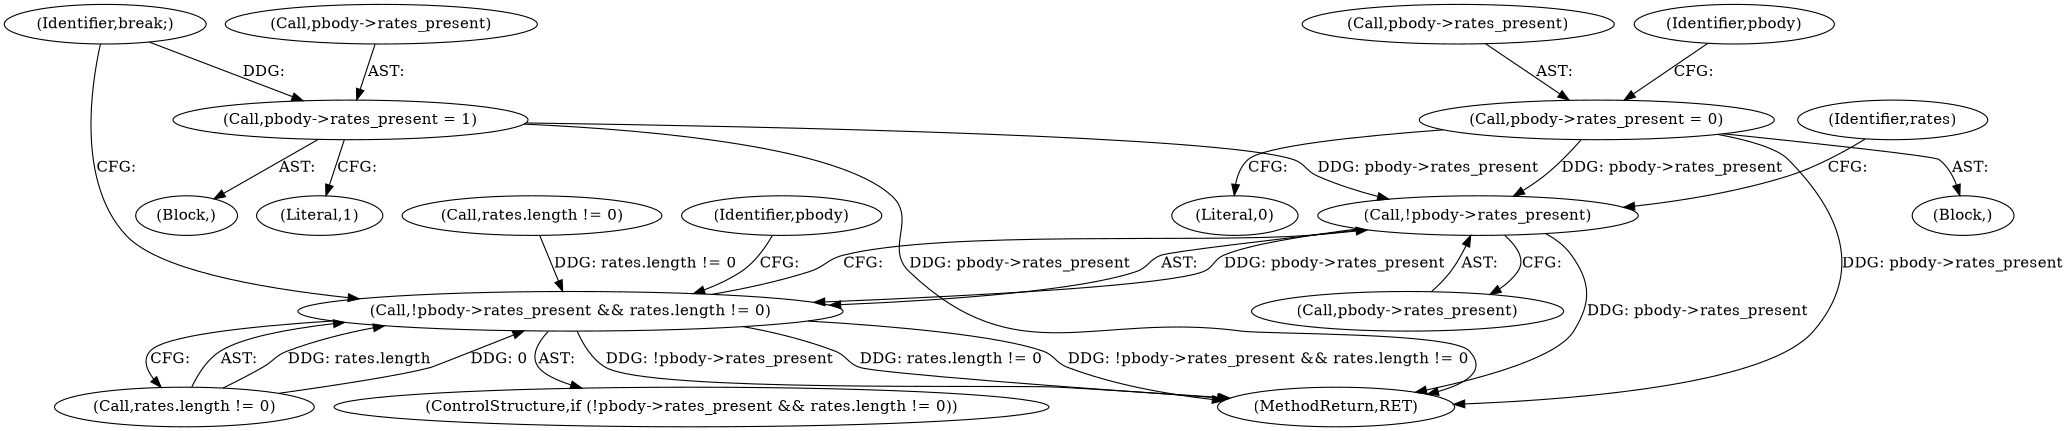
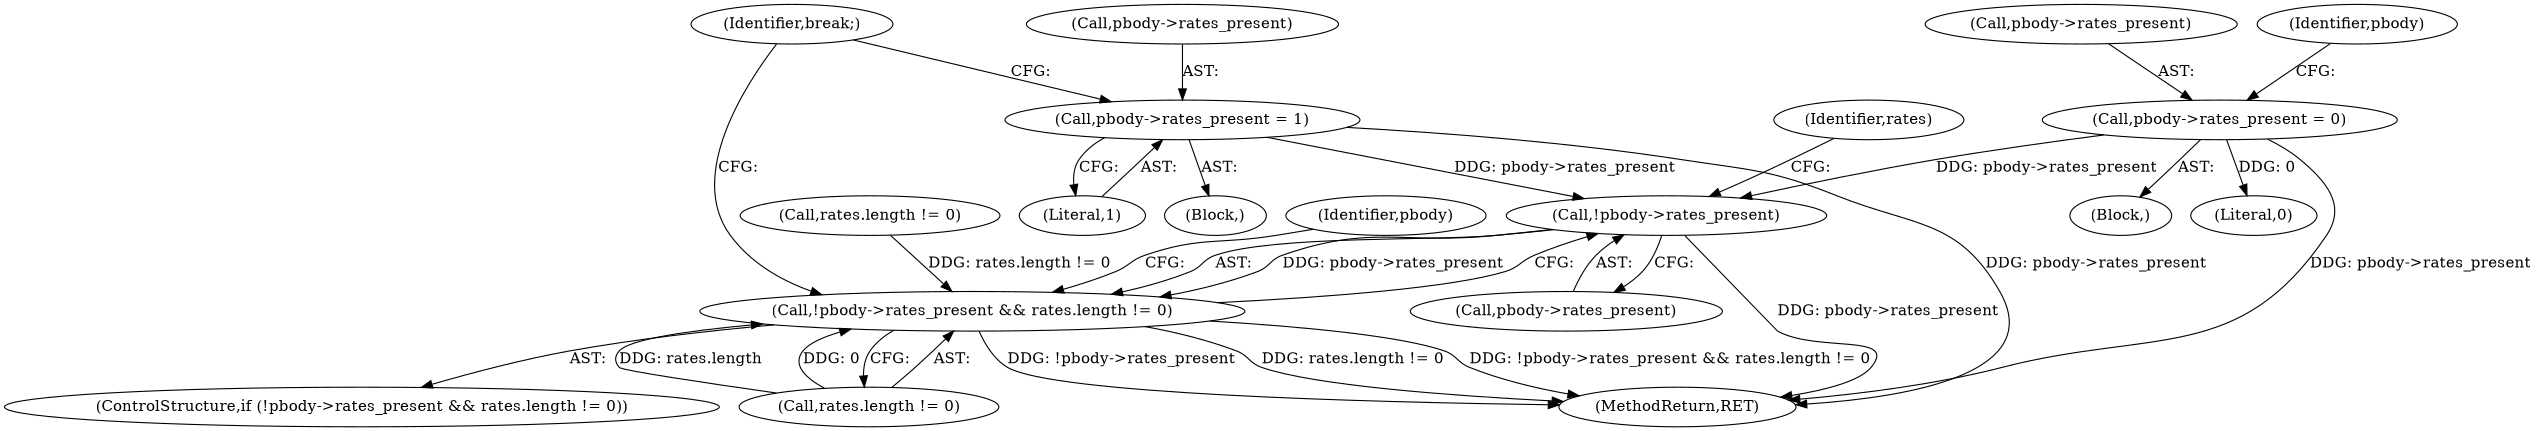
(266, 72) -> (1033, 72)
(1271, 168) -> (2267, 168)
none -> (1128, 172)
